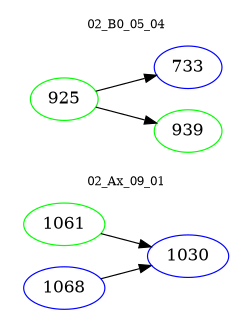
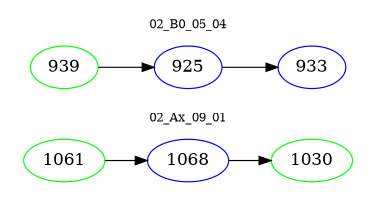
(188, 67) -> (312, 67)
(64, 99) -> (188, 67)
(120, 114) -> (120, 67)
(120, 239) -> (120, 161)
(188, 256) -> (312, 161)
